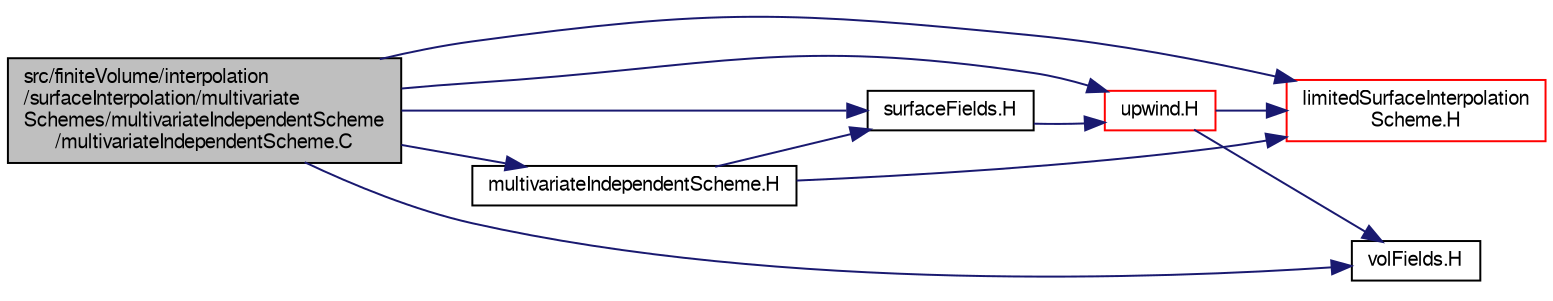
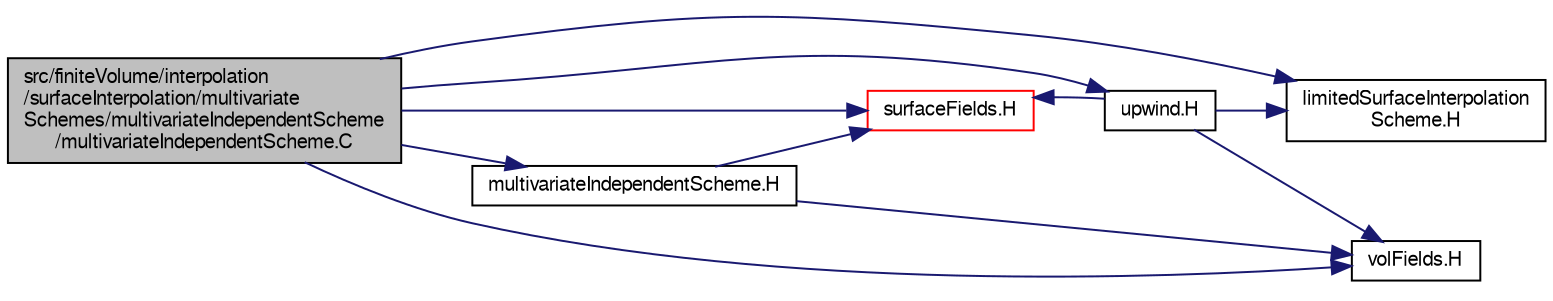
(951, 111) -> (951, 111)
(1160, 111) -> (1160, 111)
(1416, 111) -> (1416, 111)
(1059, 124) -> (1079, 98)
(1032, 166) -> (1064, 227)
